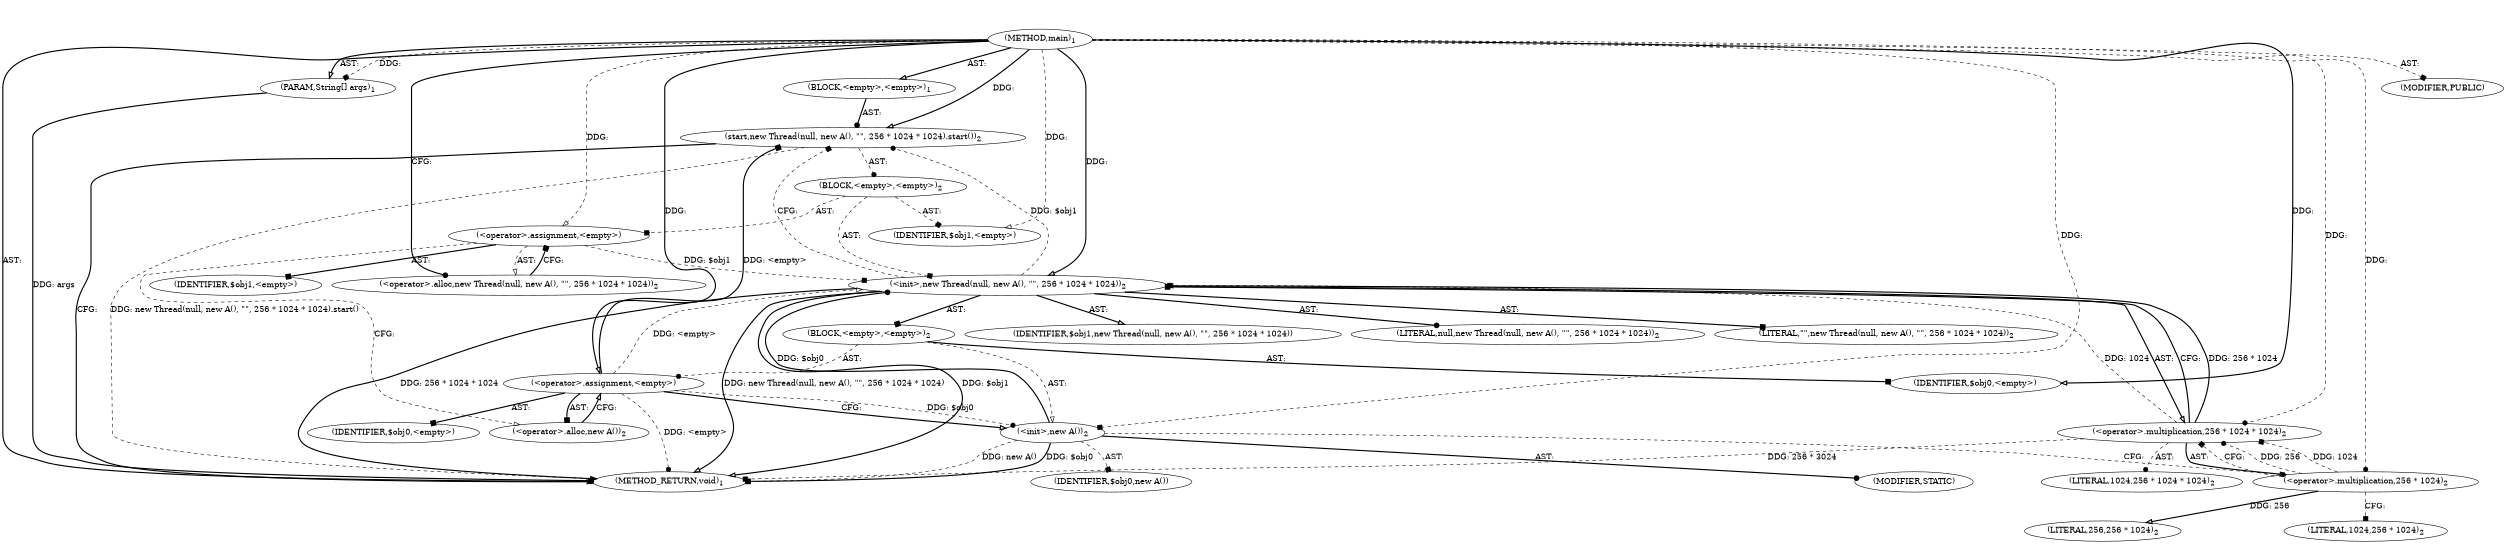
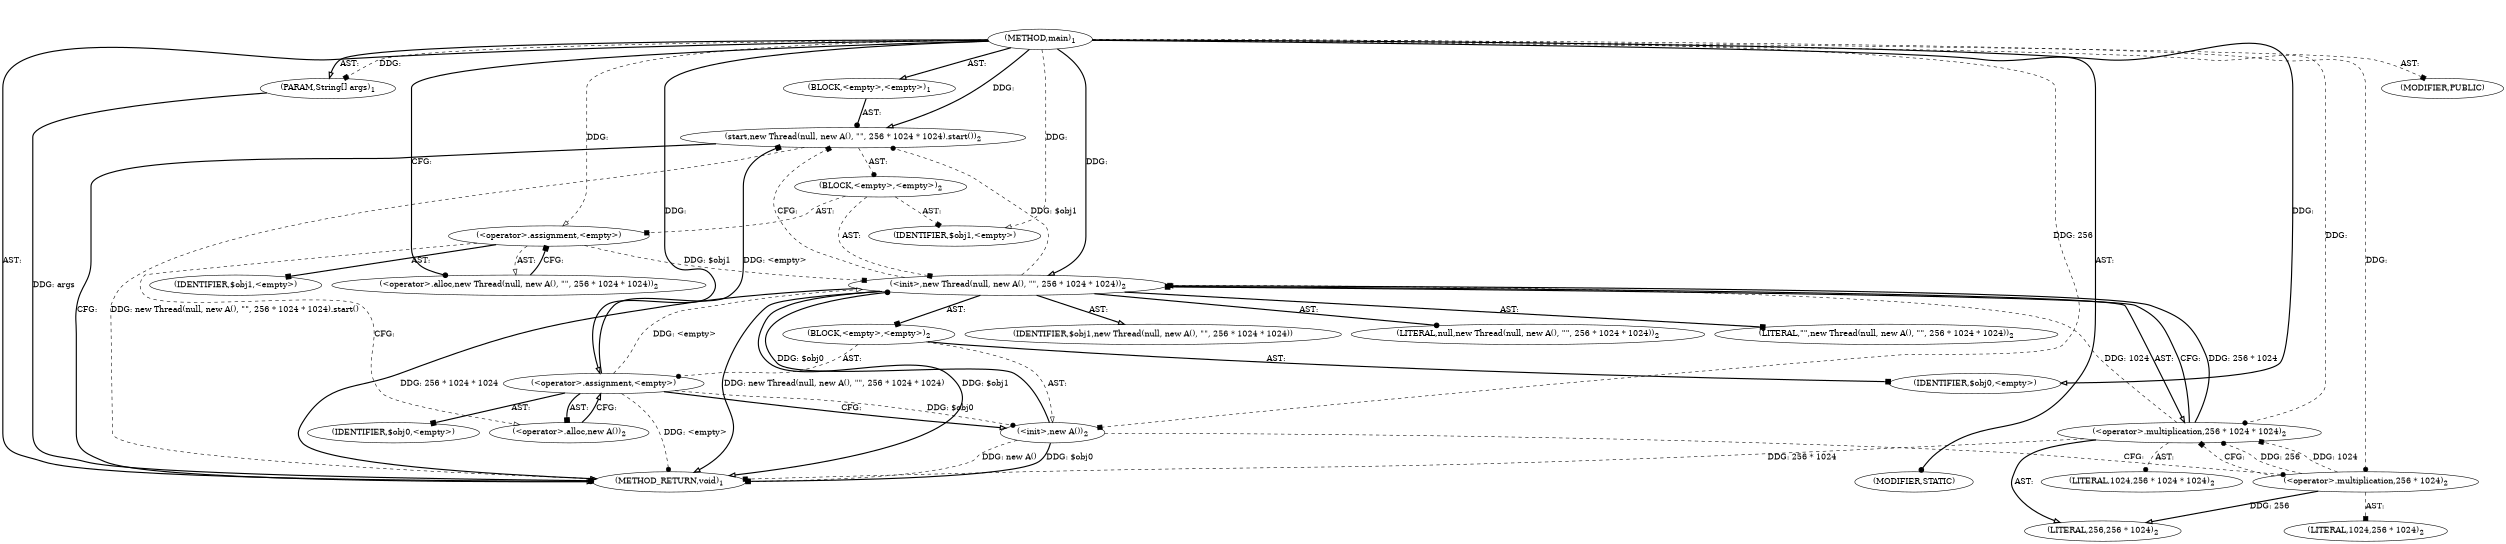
(2073, 236) -> (2073, 236)
(1478, 457) -> (1918, 55)
(1802, 457) -> (1802, 457)
(2198, 464) -> (2019, 463)
(1111, 482) -> none
(2376, 507) -> (2376, 507)
